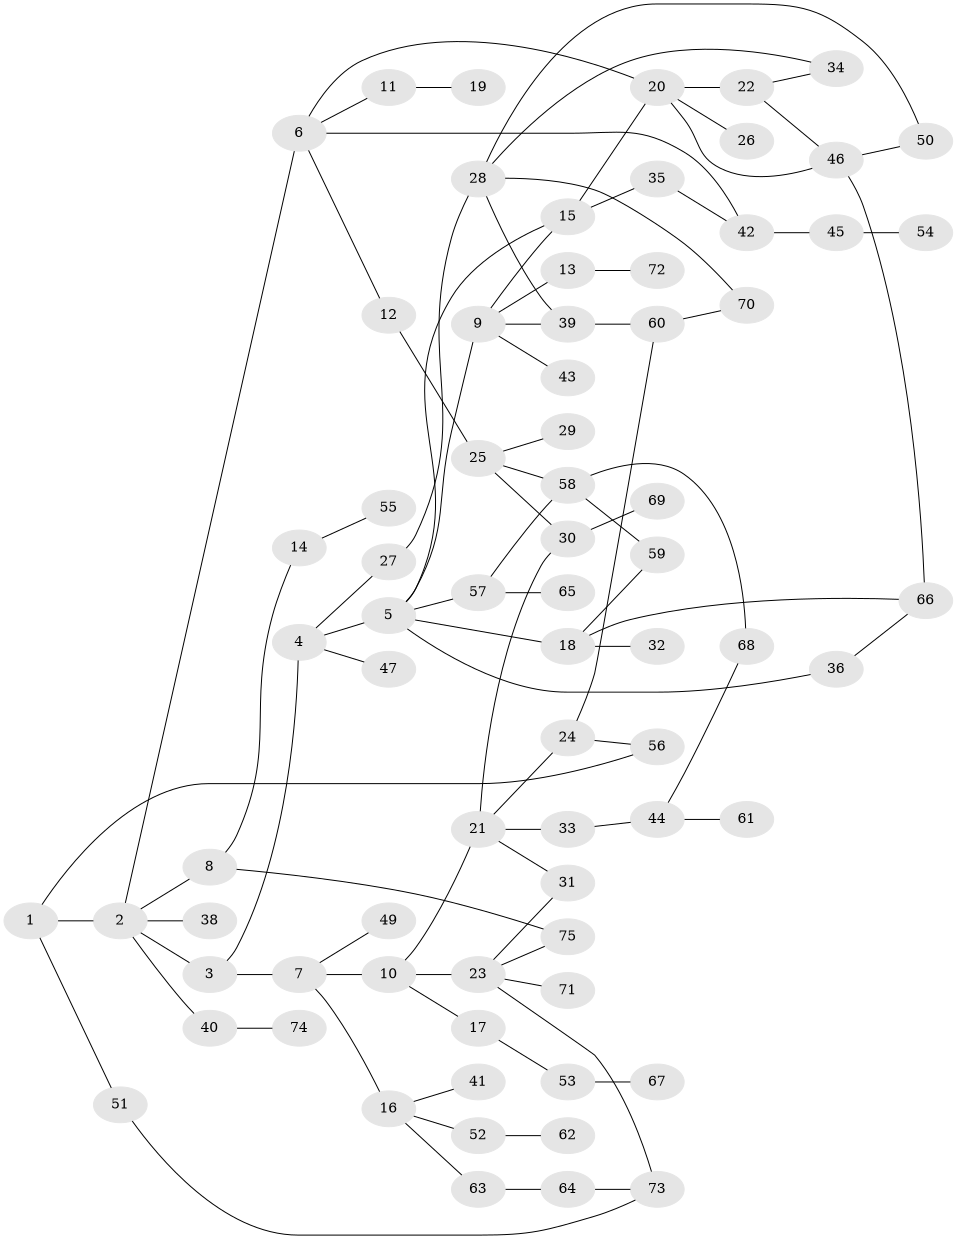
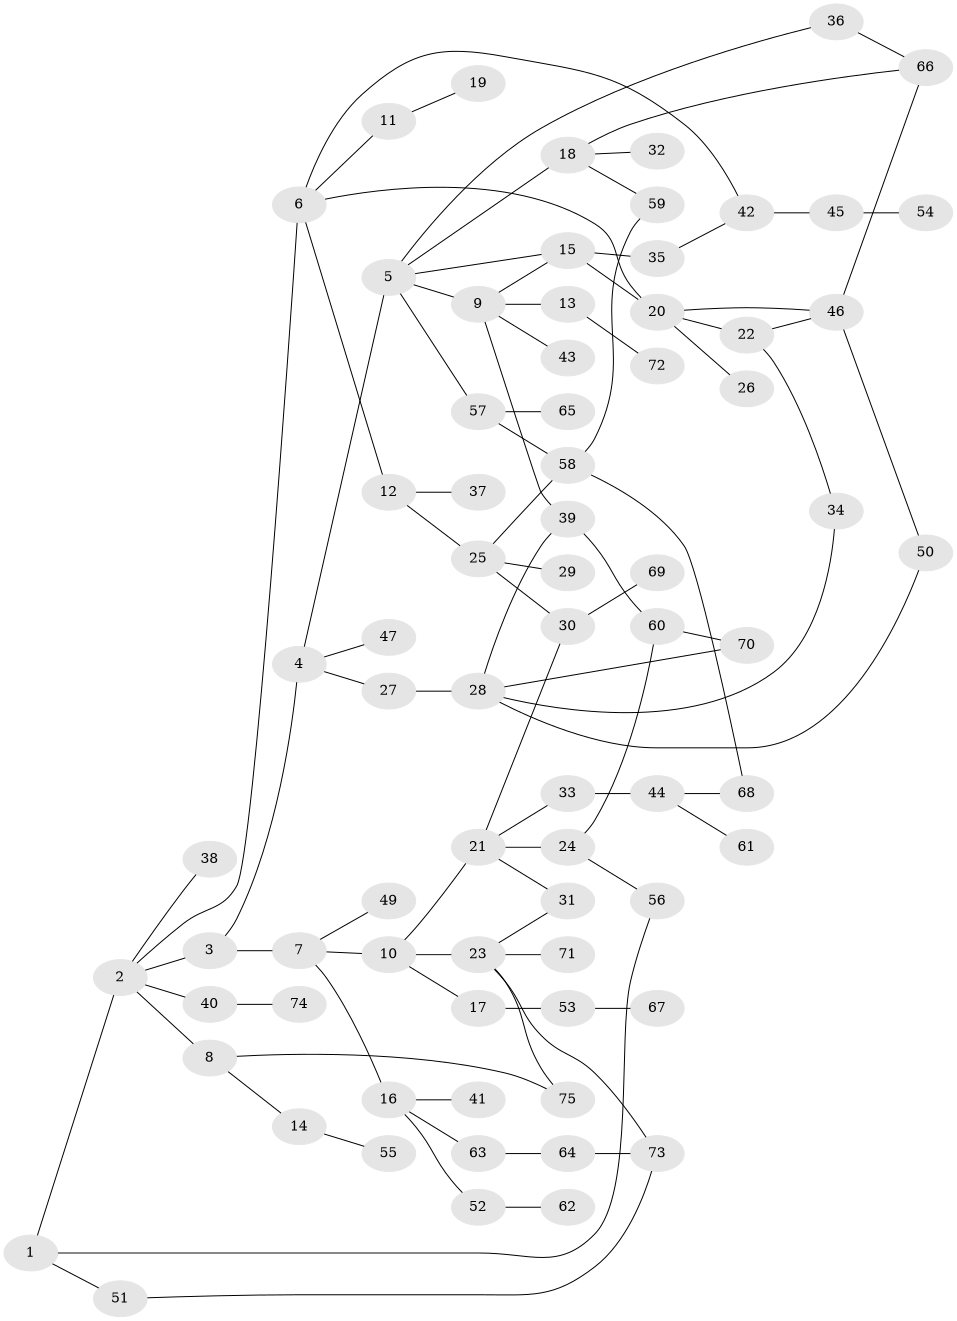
none -> (478, 492)
